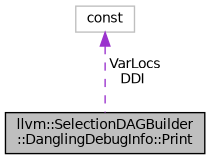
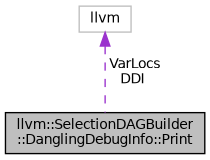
(105, 19) -> (105, 19)
